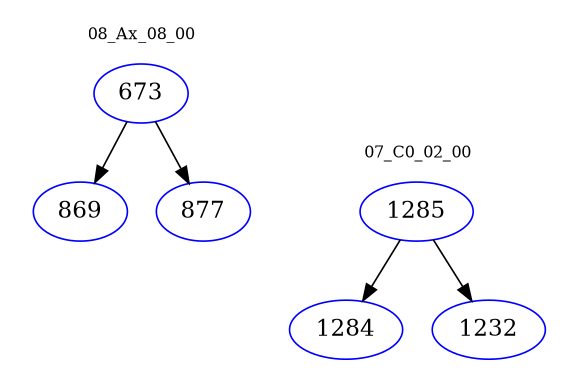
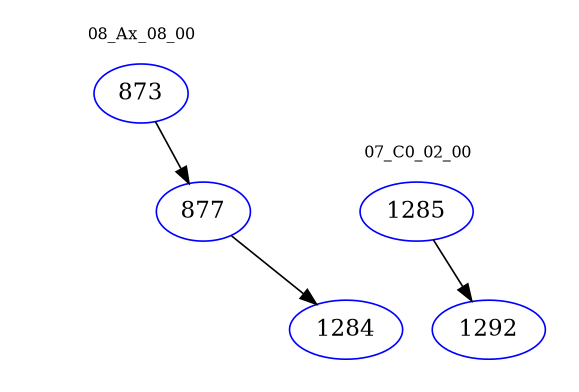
(141, 93) -> (141, 93)
(80, 212) -> none
(386, 263) -> (268, 265)
(489, 330) -> (489, 330)
